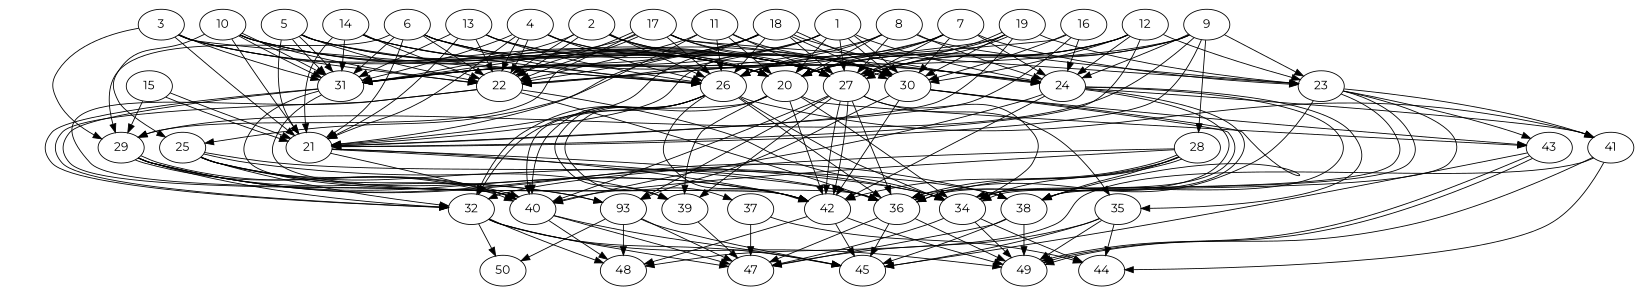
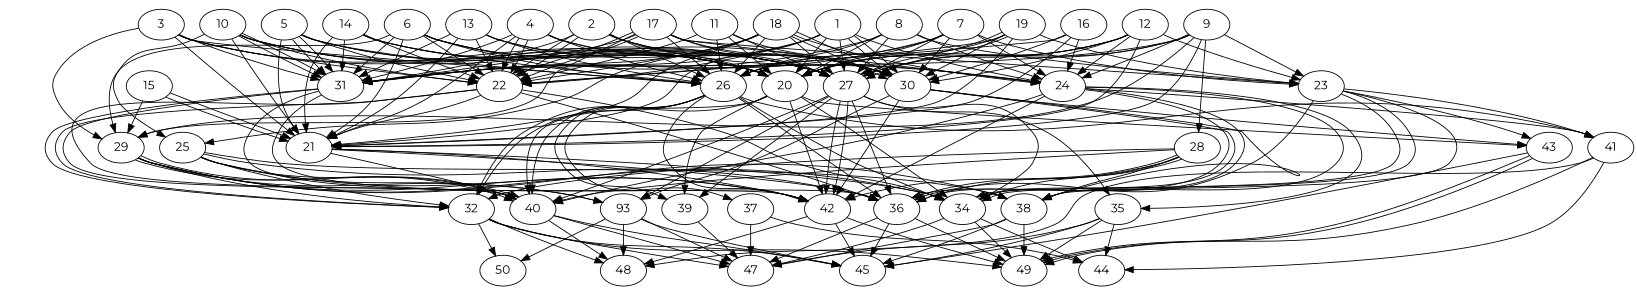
(462, 126) -> (431, 111)
(430, 177) -> none
